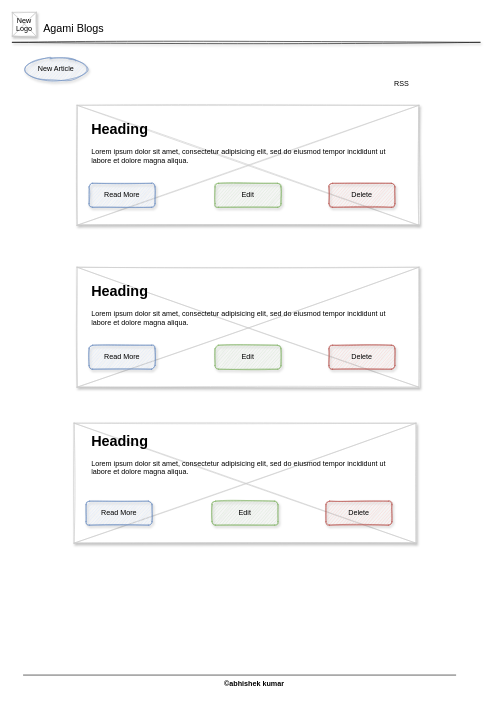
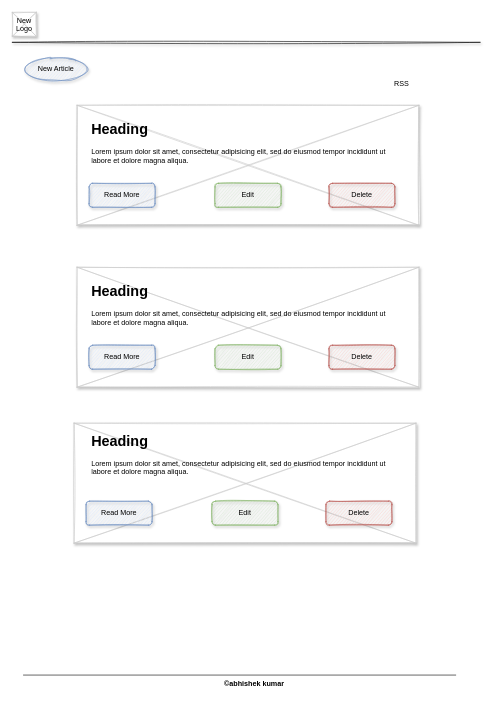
(111, 27) -> none
